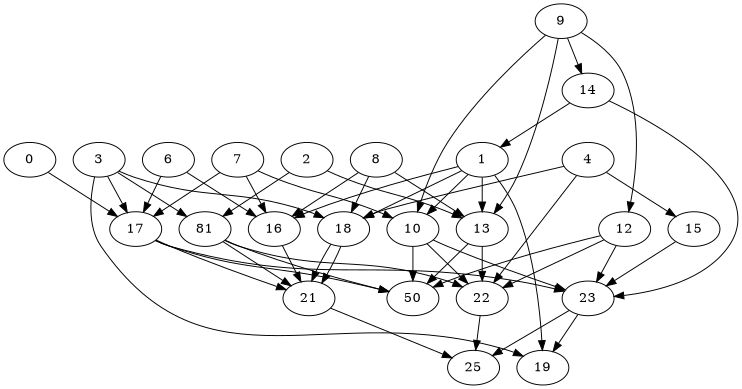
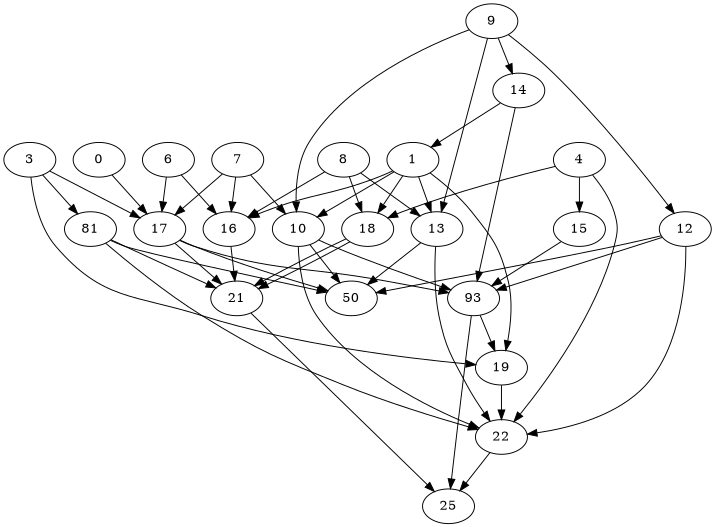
(307, 160) -> none
(206, 193) -> none
(588, 298) -> (474, 298)
none -> (501, 398)
